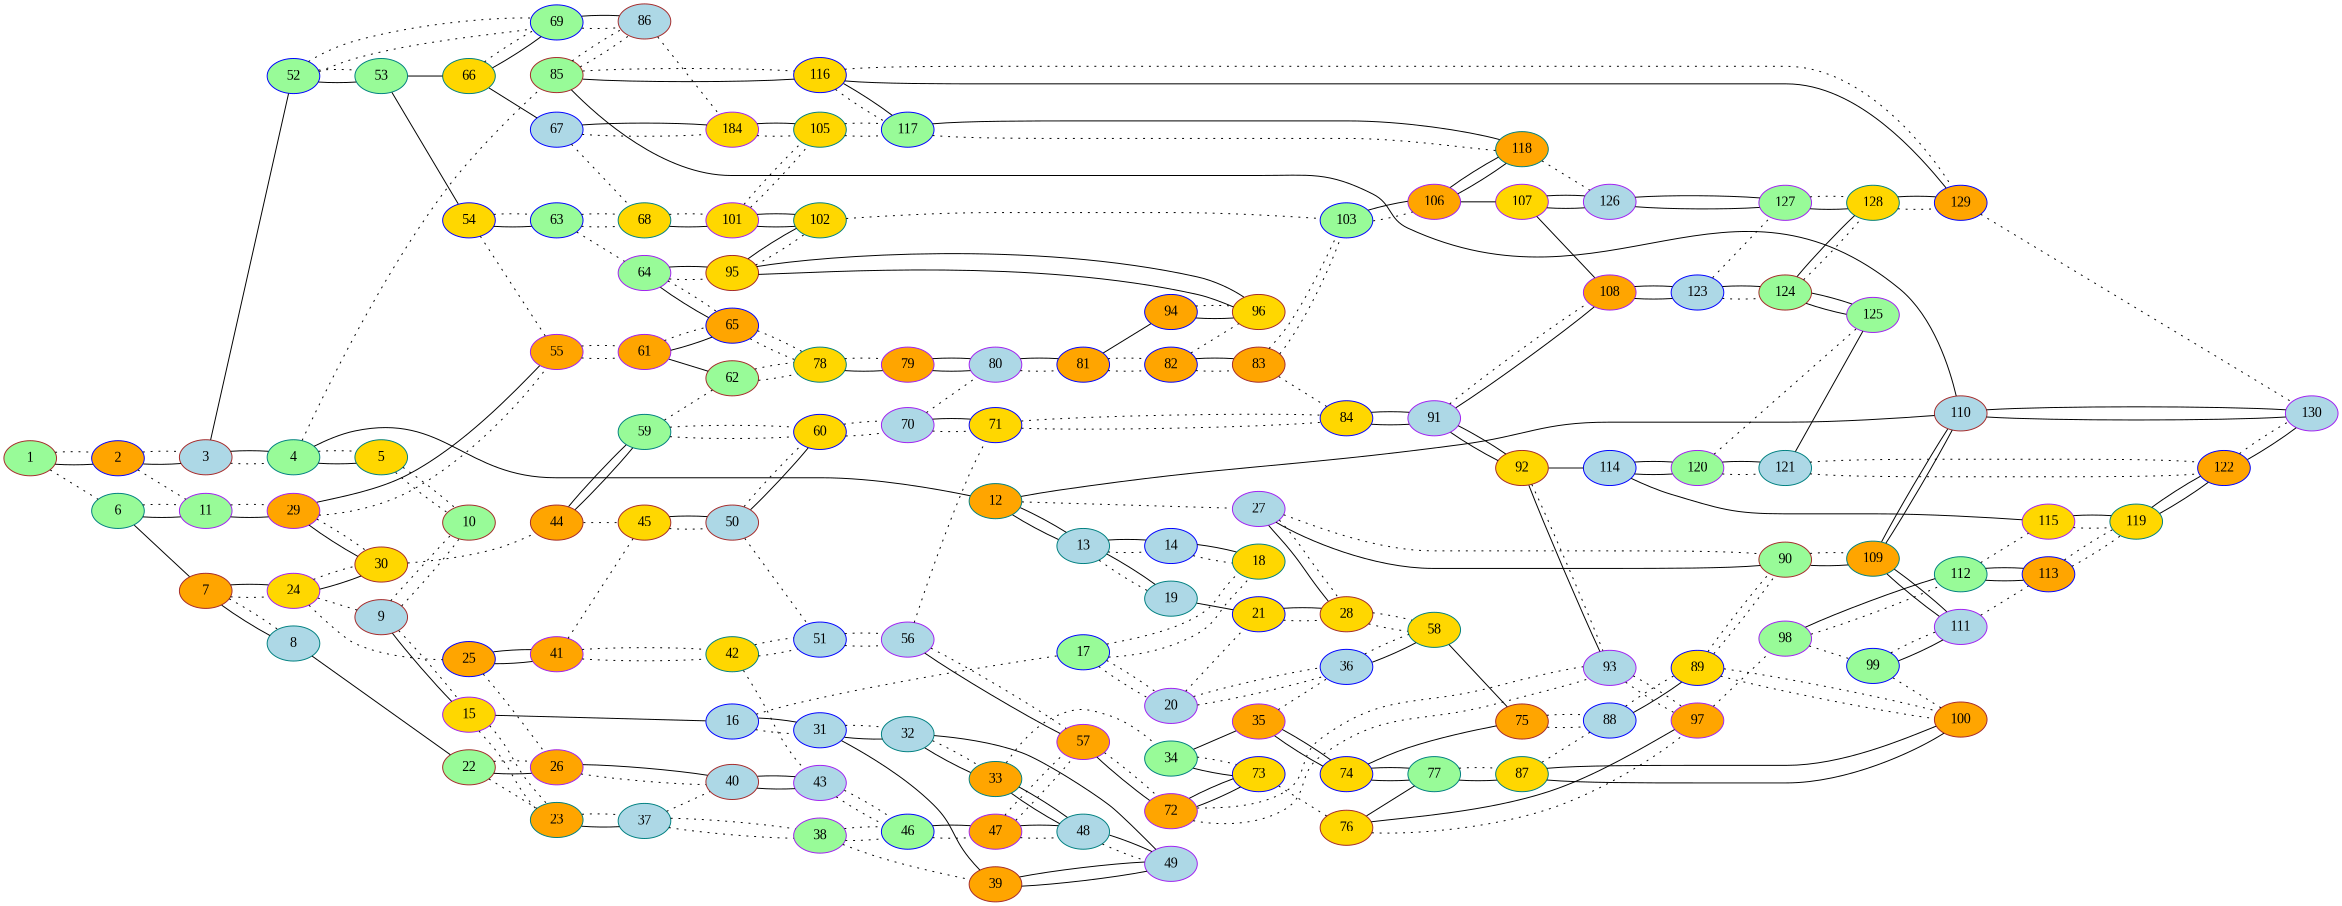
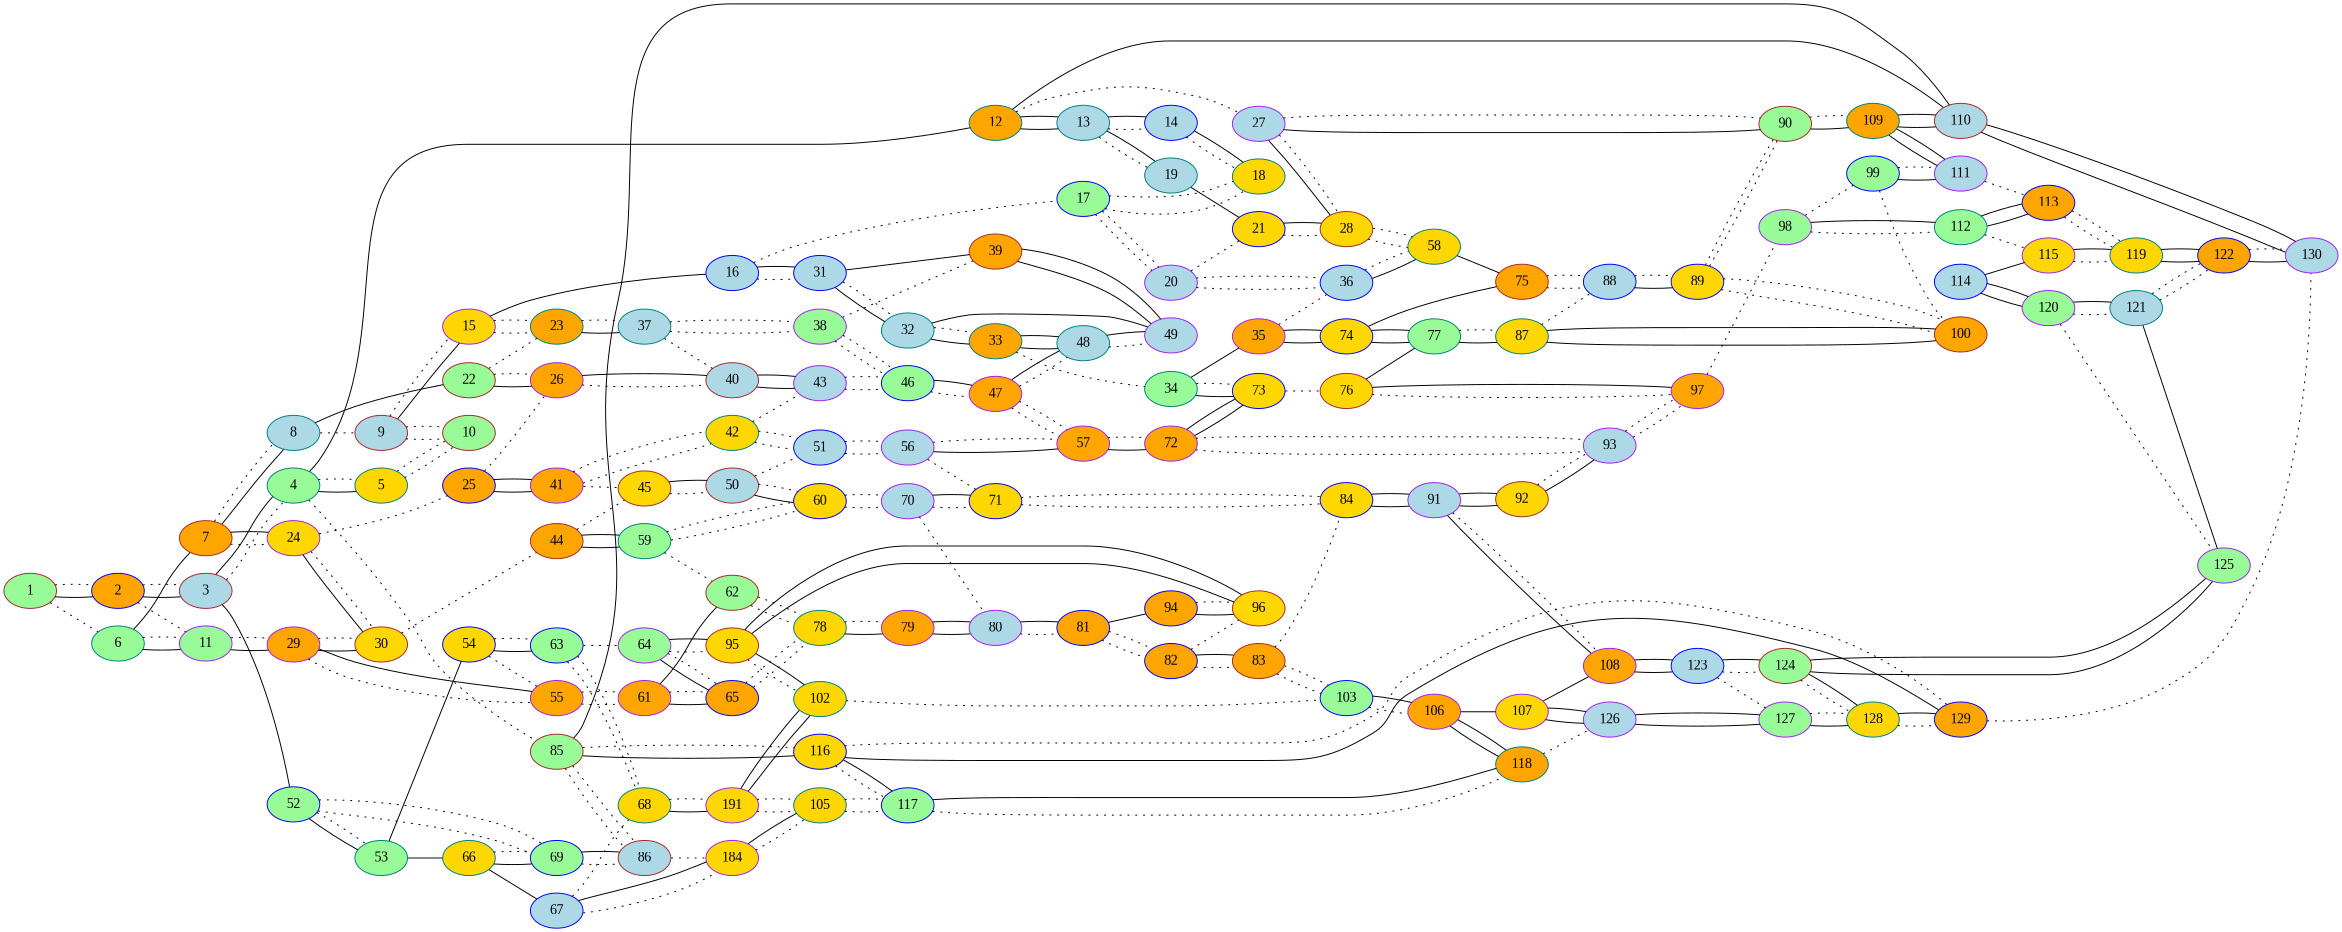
(732, 220) -> (732, 805)
(1566, 468) -> none
(338, 604) -> (340, 433)
